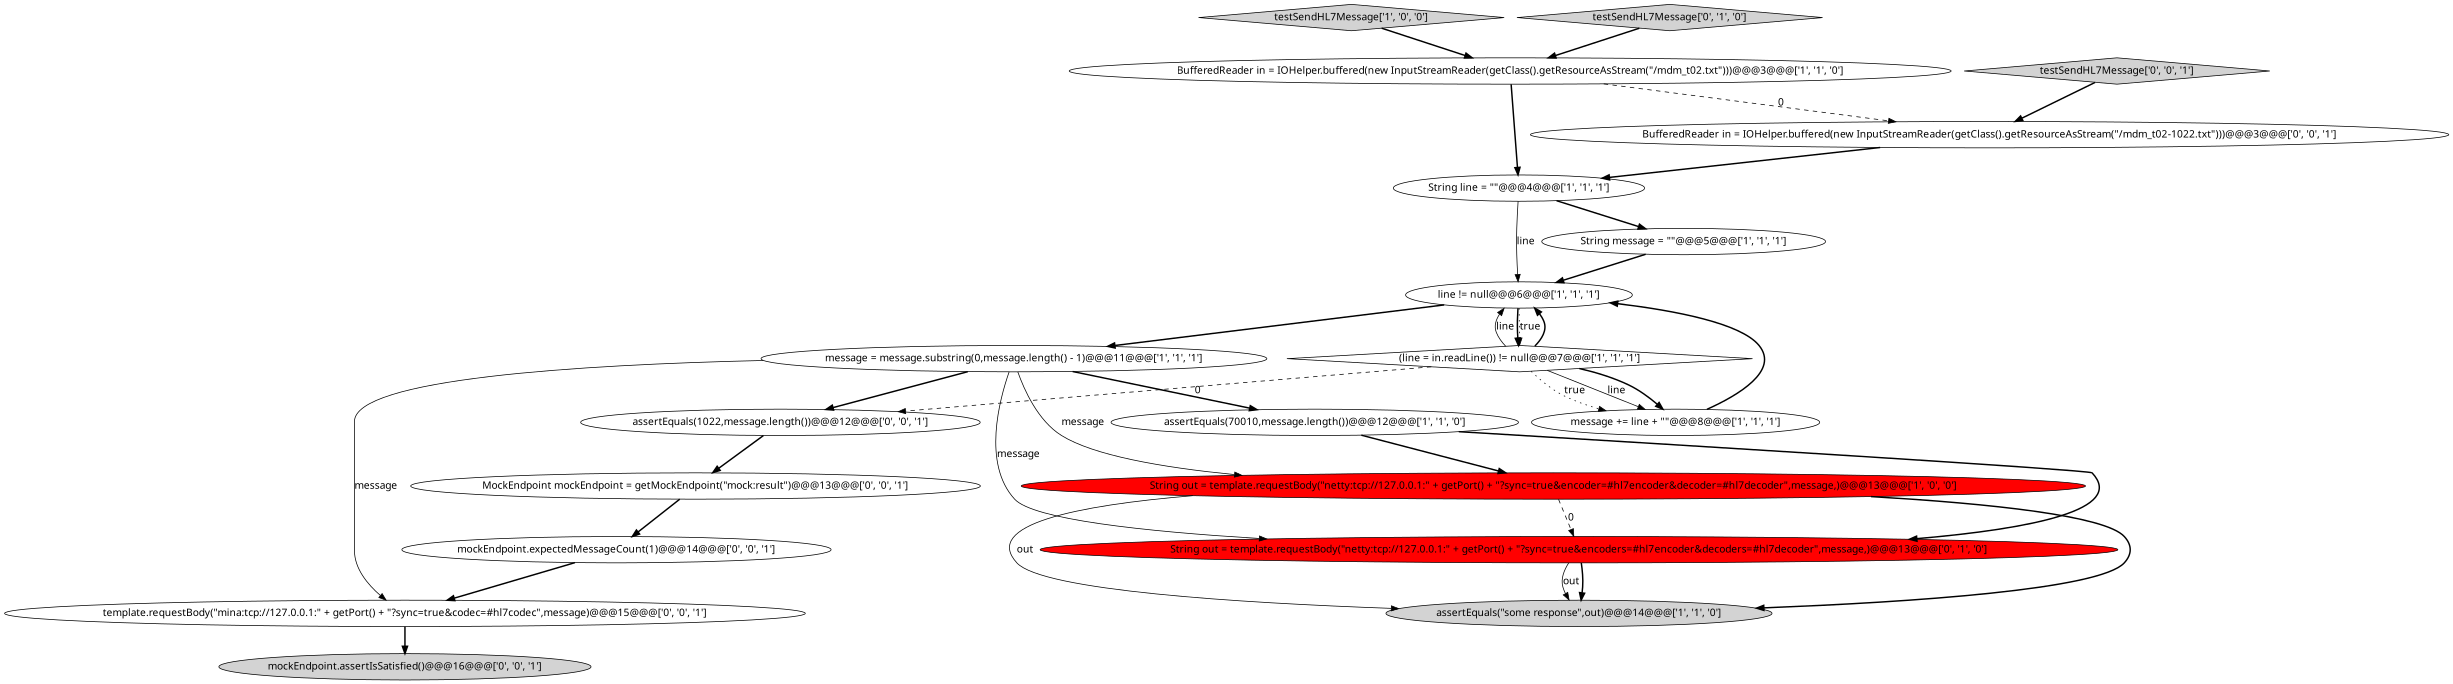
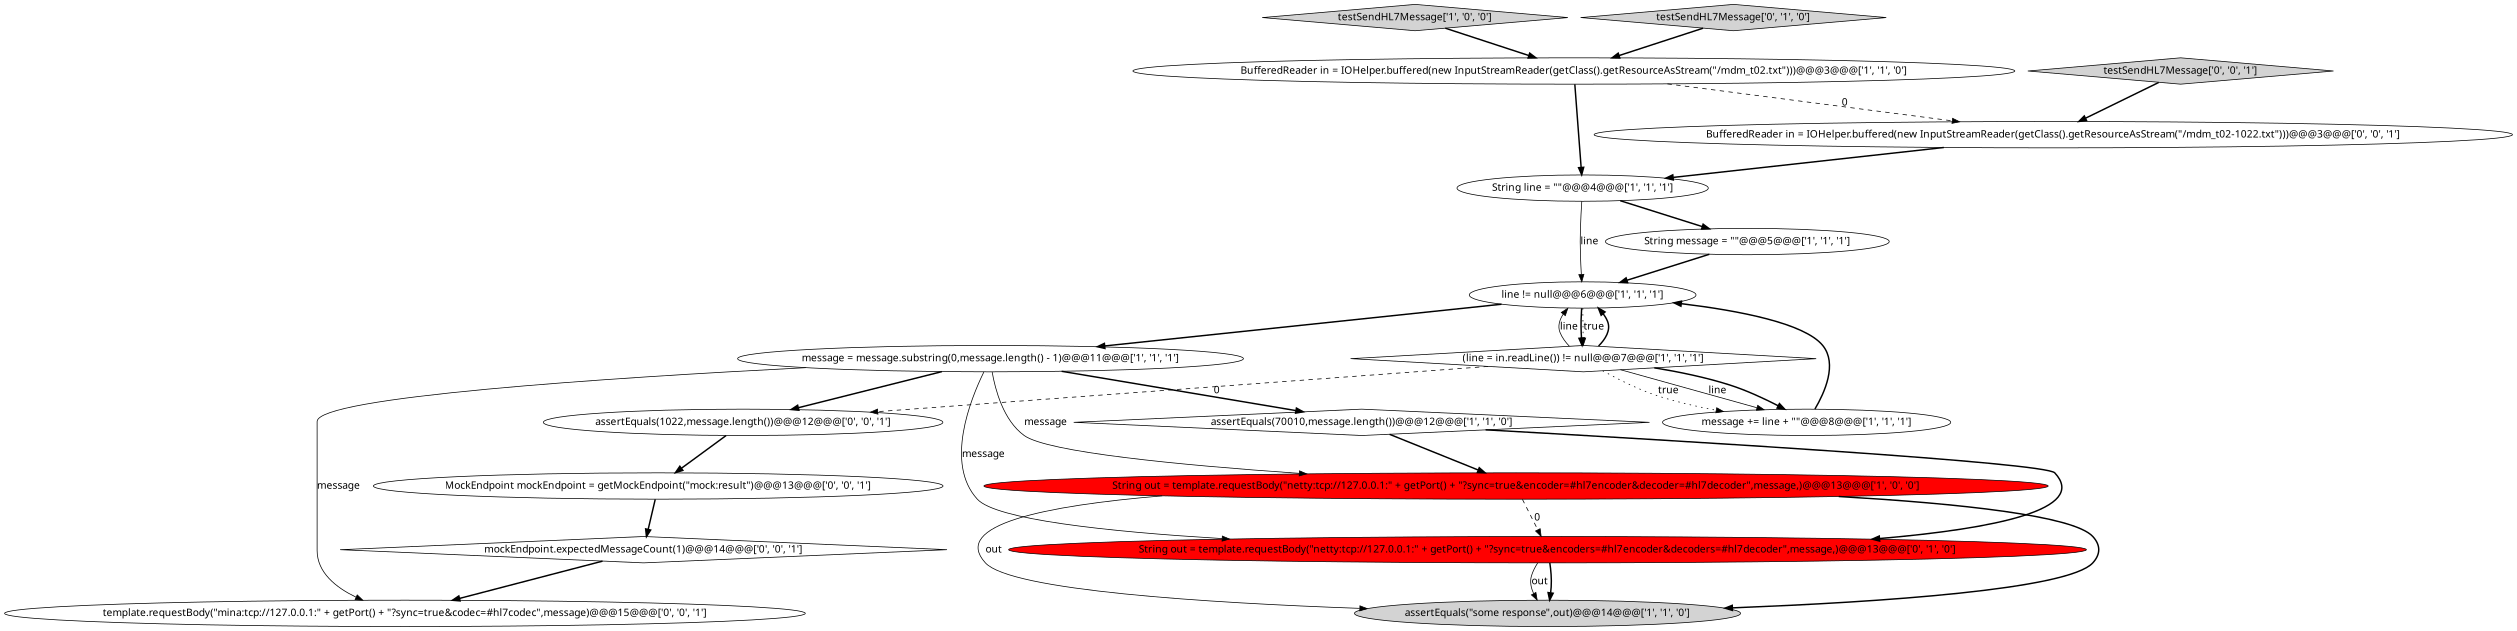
(1315, 422) -> (1362, 422)
(616, 550) -> (644, 550)
(405, 667) -> none
